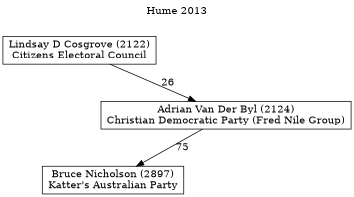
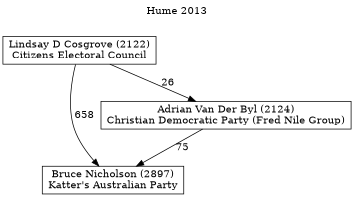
none -> (71, 115)
